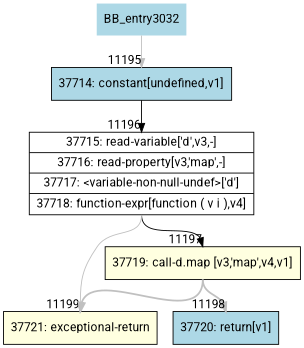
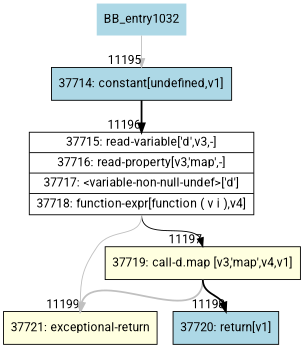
(142, 20) -> (142, 20)
(142, 112) -> (142, 112)
(210, 293) -> (210, 293)
